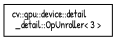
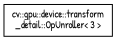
(58, 20) -> (58, 20)
